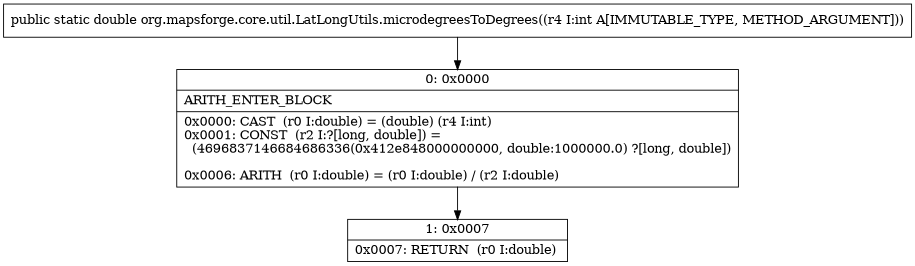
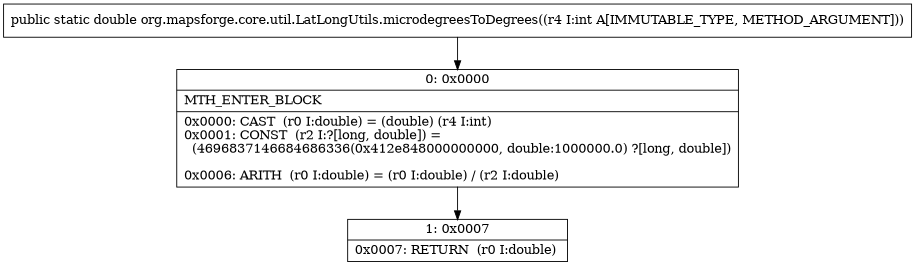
(258, 100) -> (253, 100)
